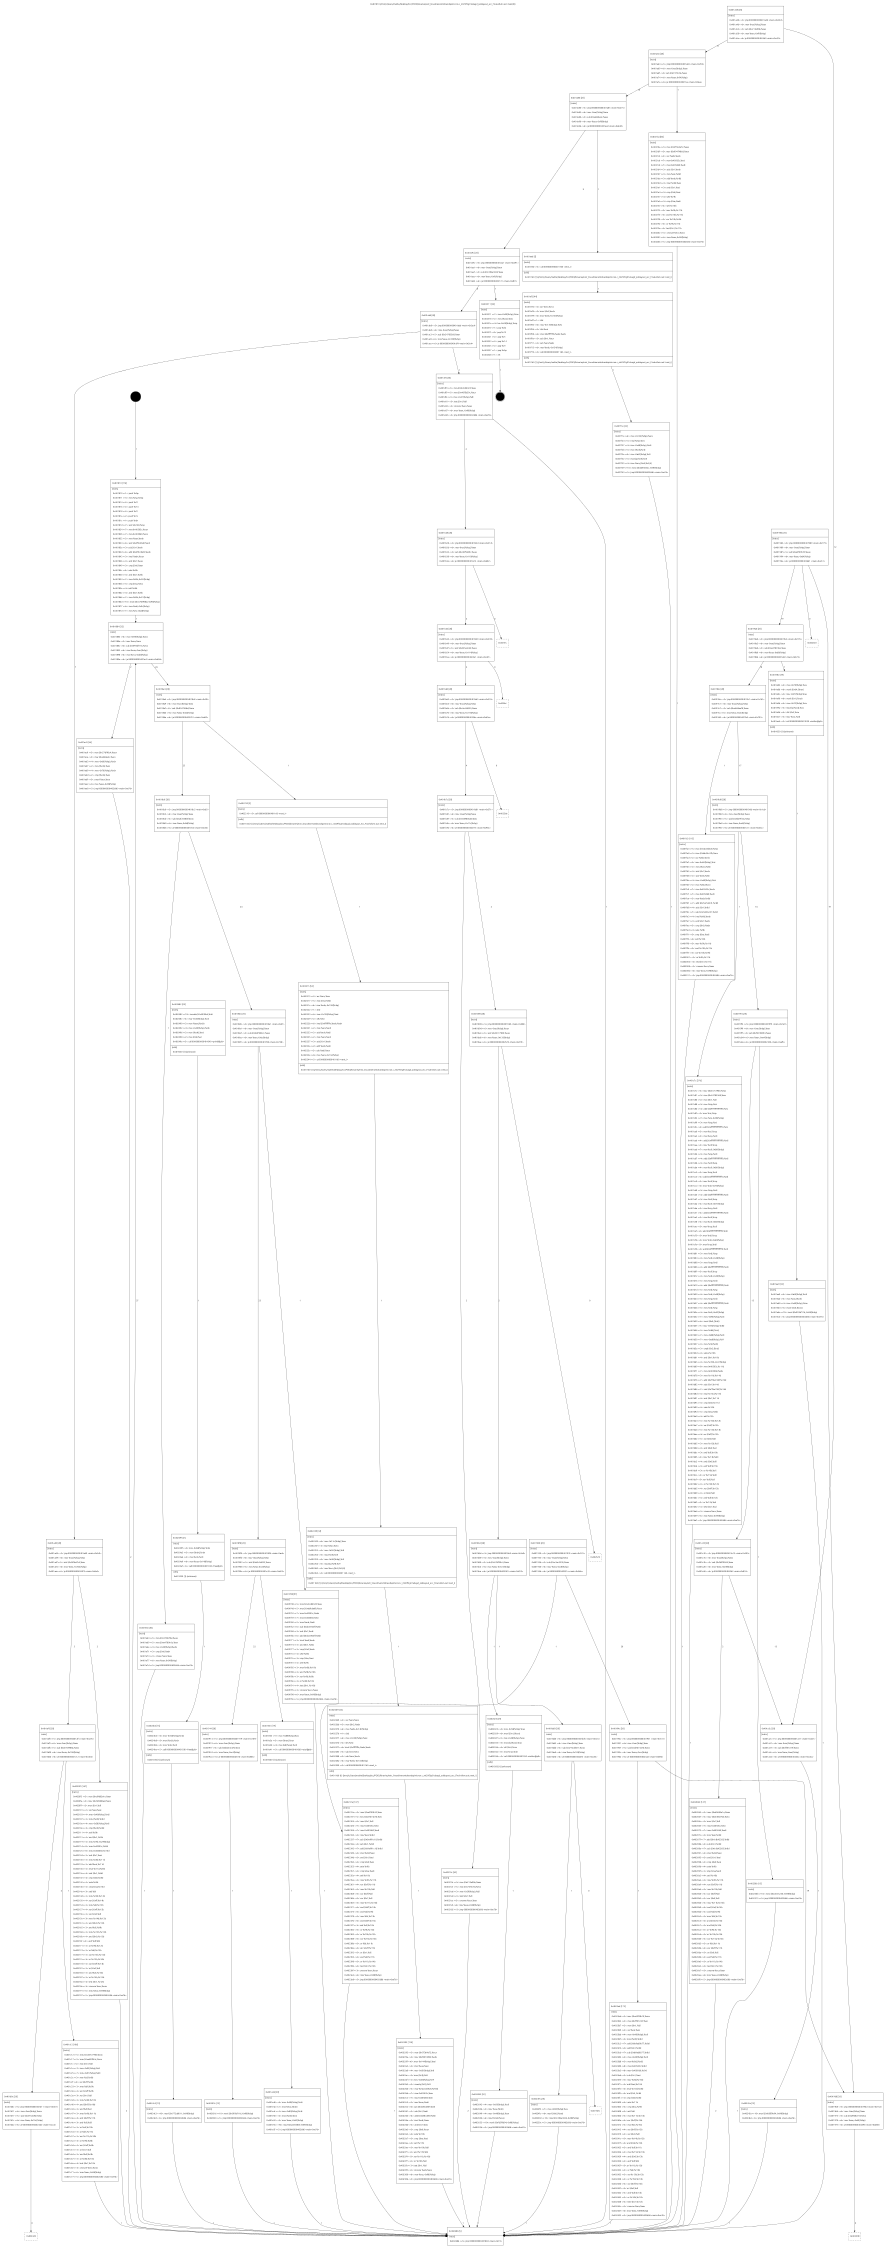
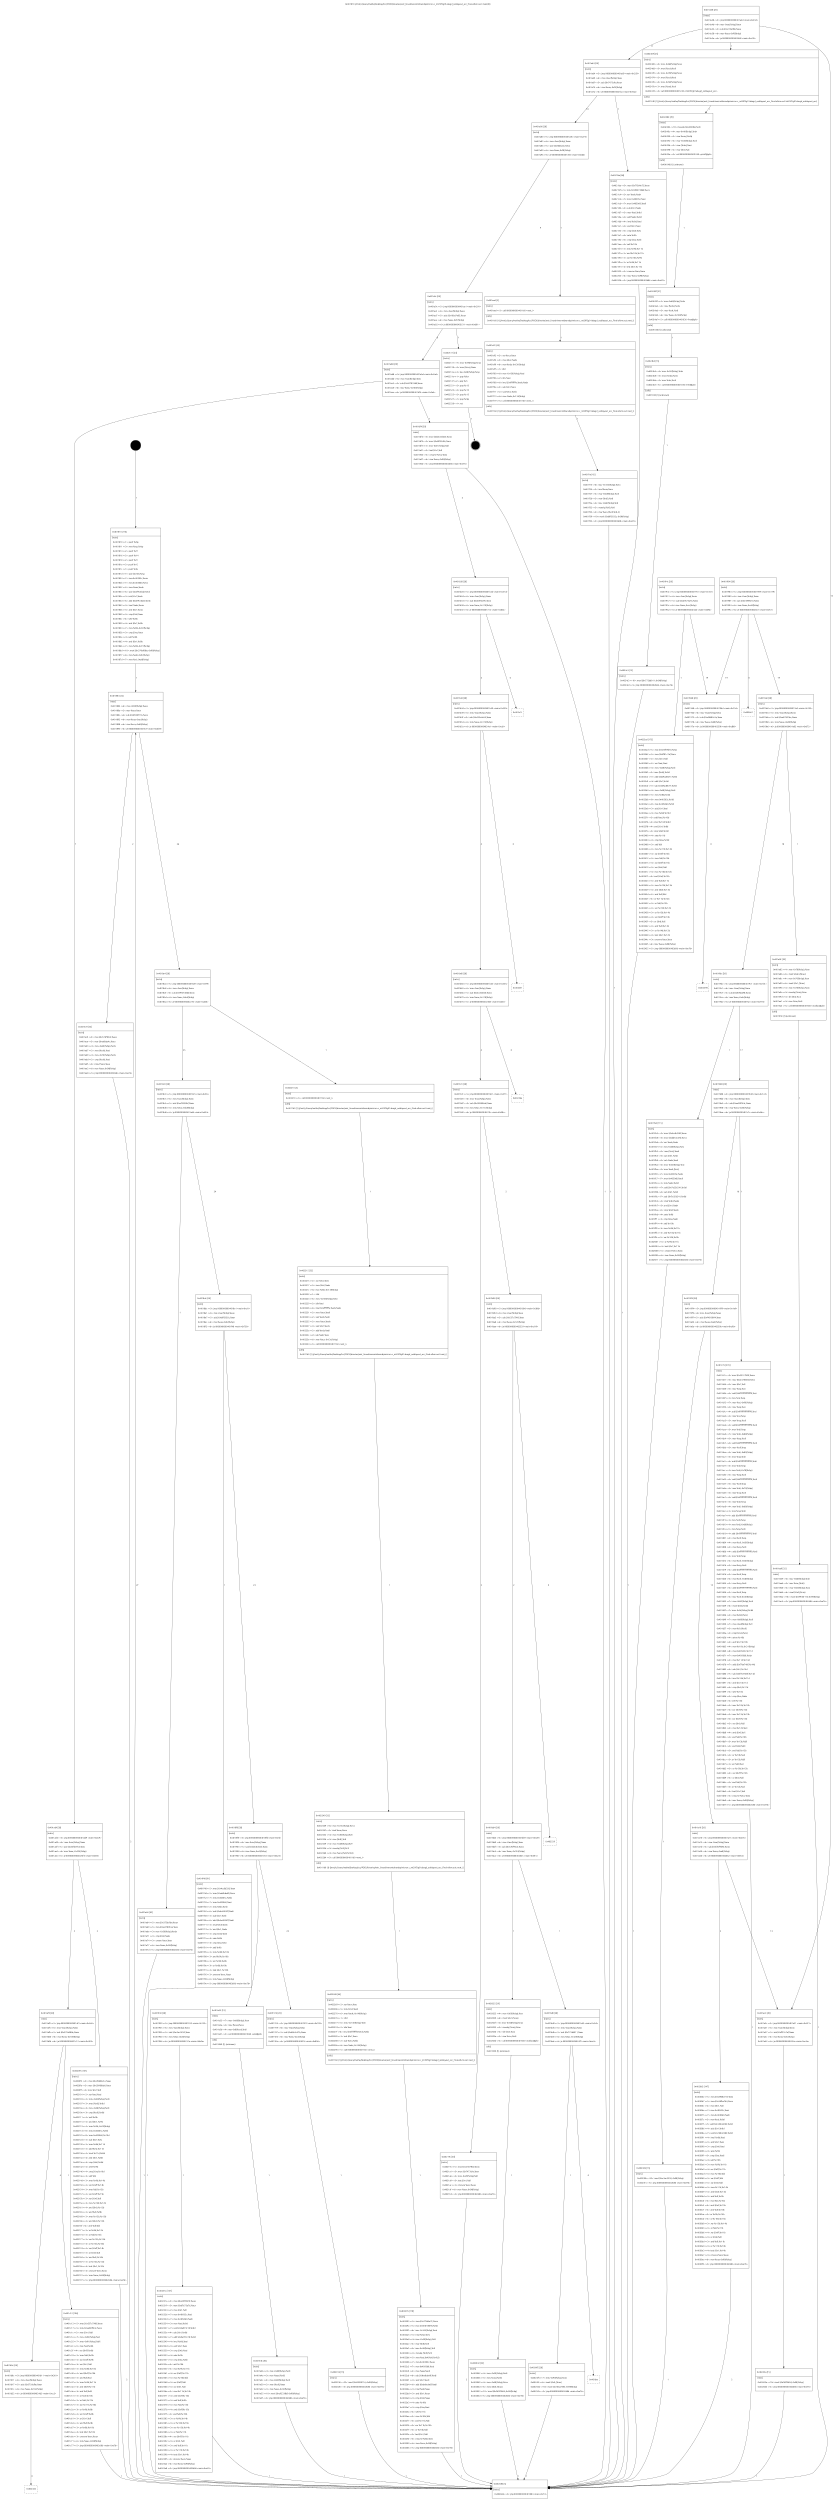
none -> (731, 78)
(597, 1649) -> none
